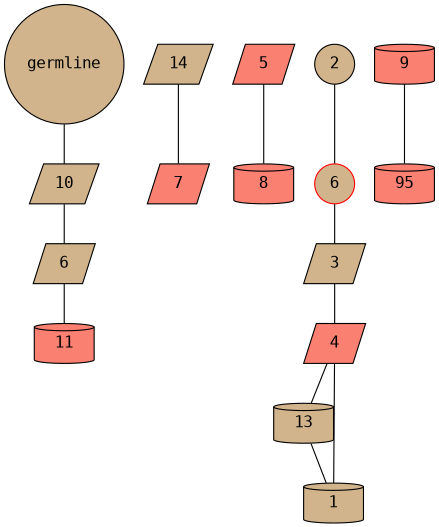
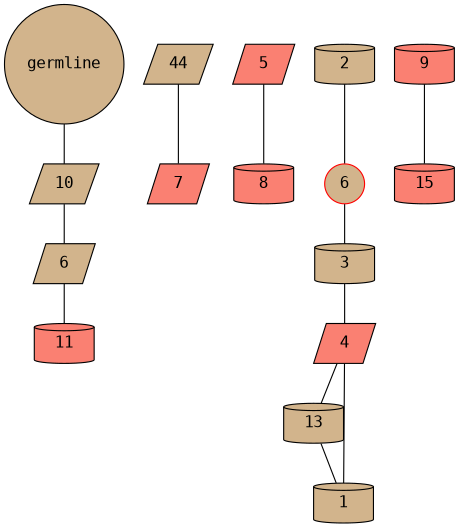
(178, 64) -> (178, 64)
(335, 64) -> (345, 64)
(404, 184) -> (424, 184)
(335, 264) -> (345, 264)
